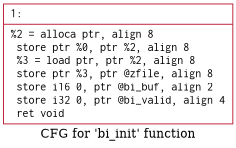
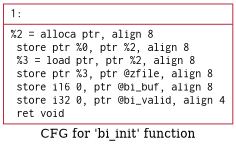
(112, 87) -> (112, 87)
